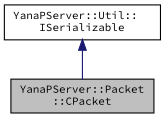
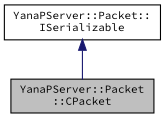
(82, 22) -> (82, 22)
